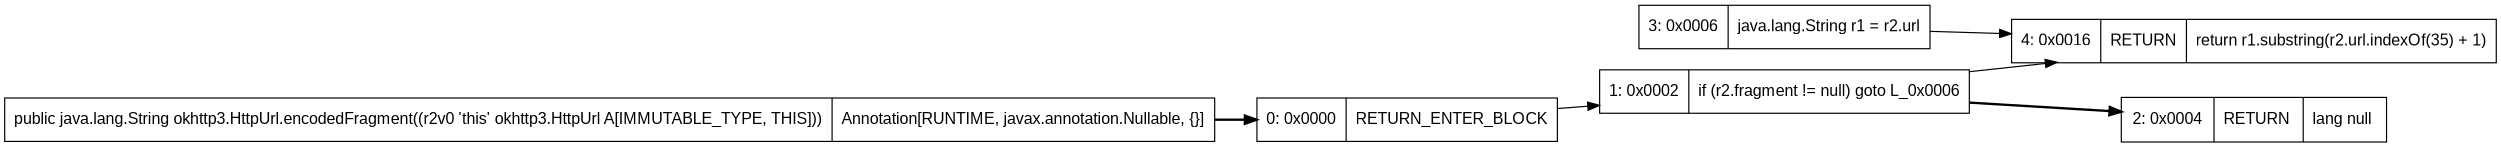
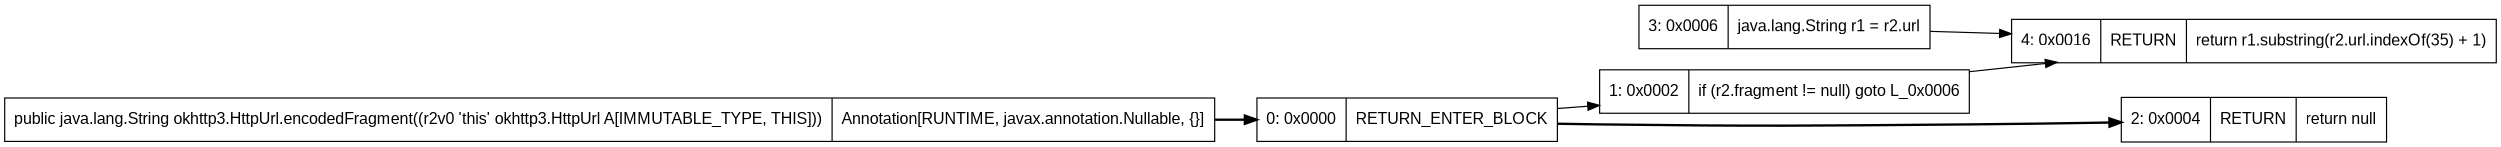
(2039, 107) -> (1833, 125)
(2343, 119) -> (2341, 119)
